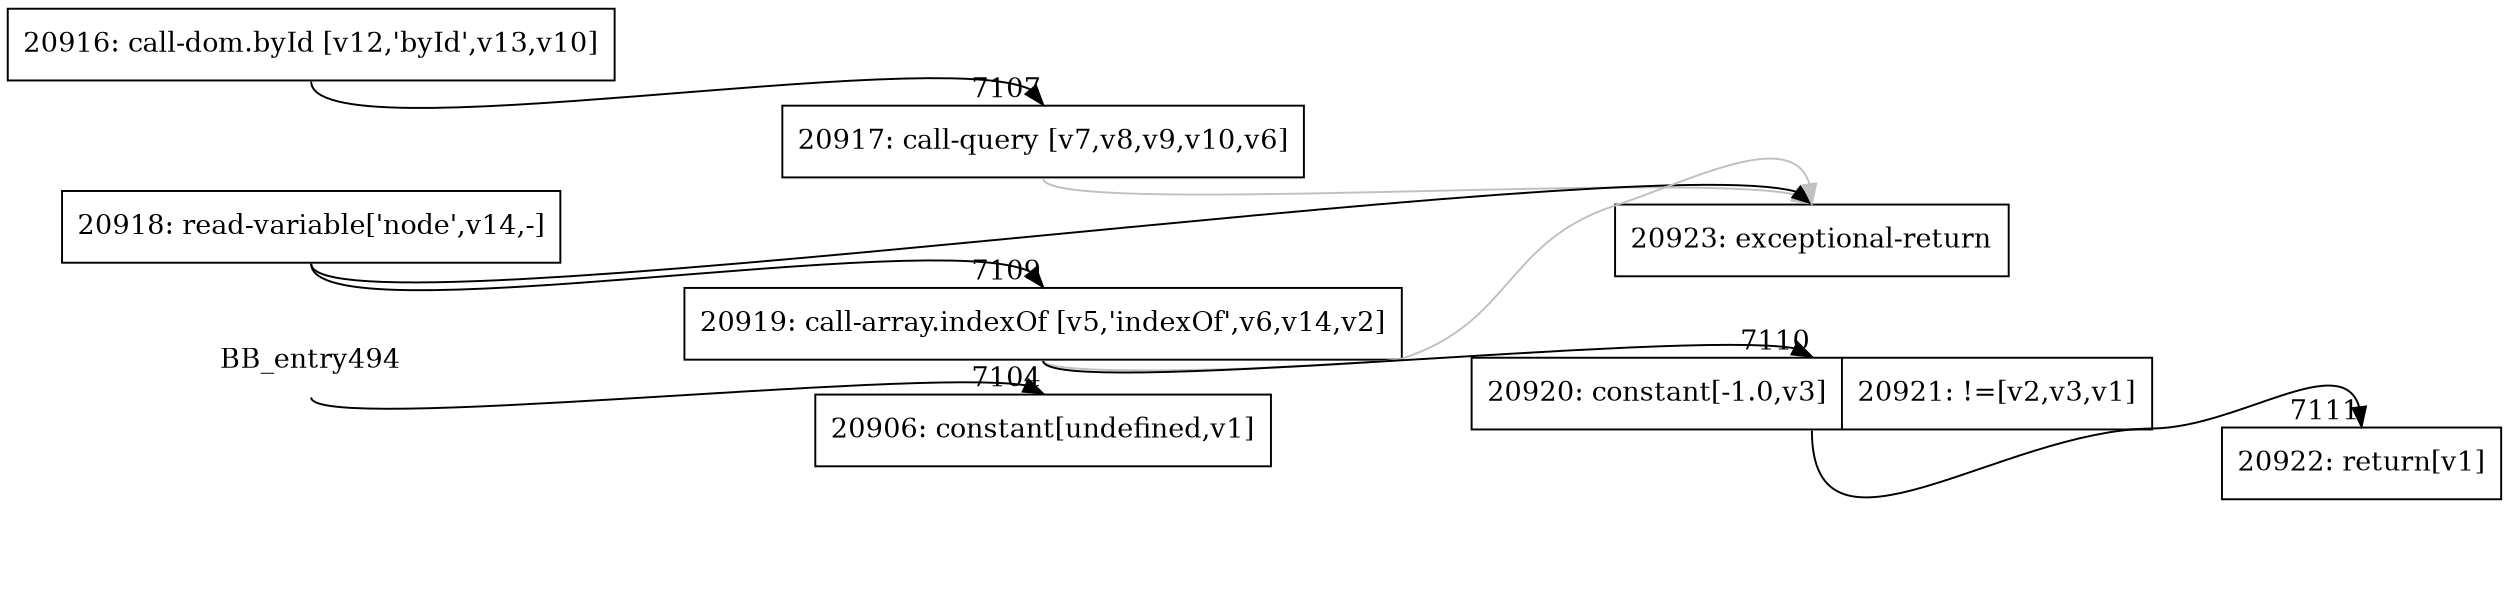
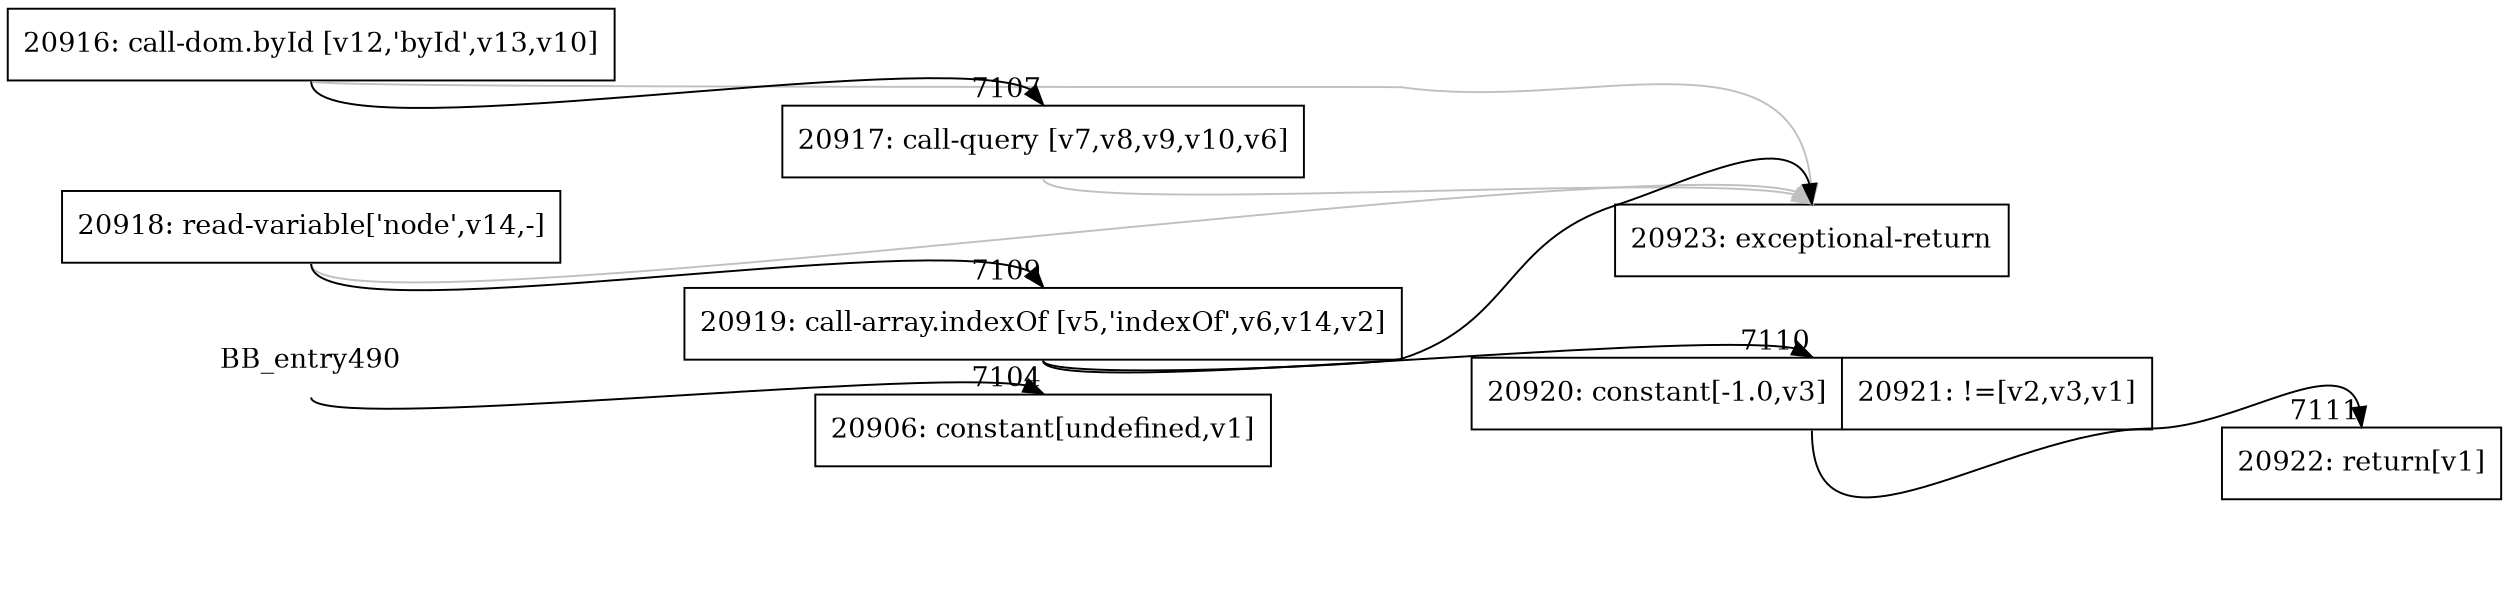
none -> (1088, 87)
(1052, 235) -> (1052, 235)
(1455, 332) -> (1455, 332)
(311, 361) -> (311, 361)
